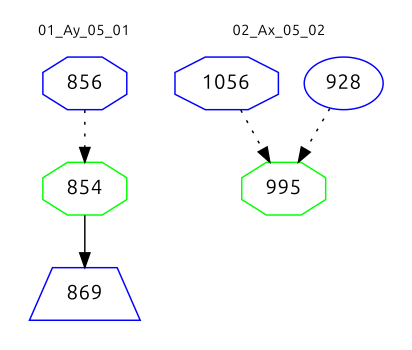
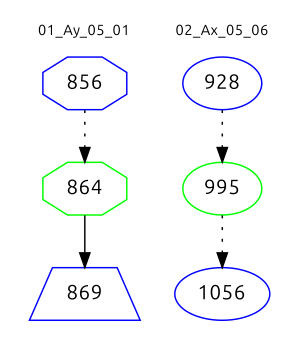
(279, 31) -> (222, 31)
(227, 83) -> (222, 294)
(252, 130) -> (222, 234)
(85, 189) -> (85, 189)
(284, 189) -> (222, 189)
